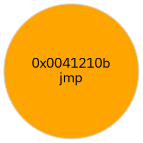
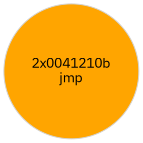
(71, 71) -> (71, 71)
